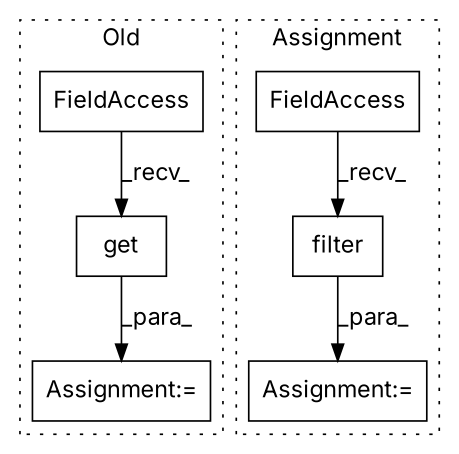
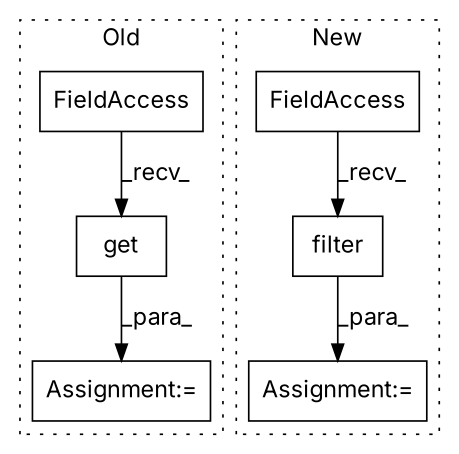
(338, 39) -> (338, 39)
